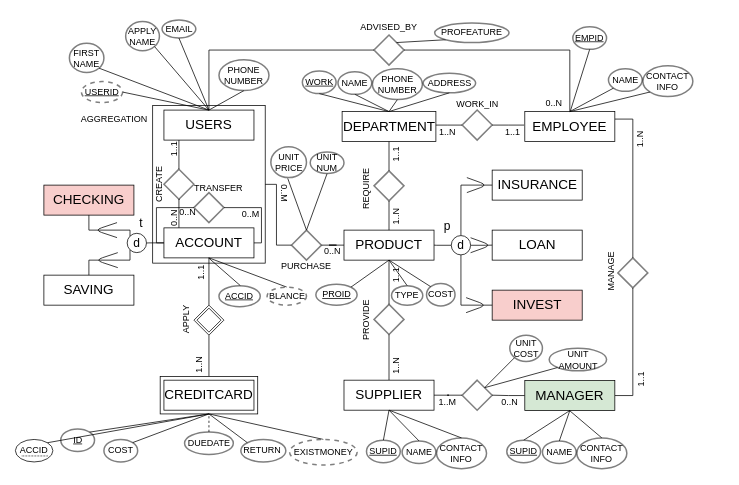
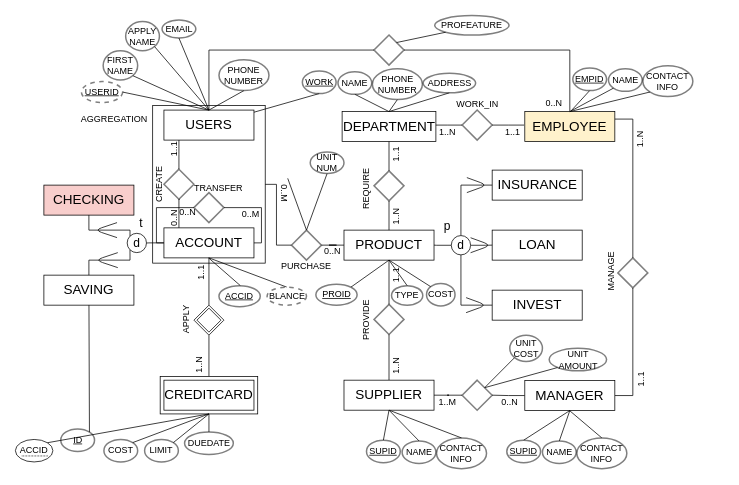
(389, 27) -> none
(472, 33) -> (472, 25)
(590, 38) -> (590, 79)
(87, 58) -> (120, 65)
(351, 102) -> (287, 103)
(570, 126) -> (570, 126)
(289, 162) -> none
(537, 305) -> (537, 305)
(570, 395) -> (570, 395)
(209, 424) -> (209, 424)
(120, 427) -> (89, 368)
(269, 427) -> none
none -> (190, 429)
(229, 429) -> none
none -> (161, 450)
(263, 450) -> none
(323, 452) -> none
